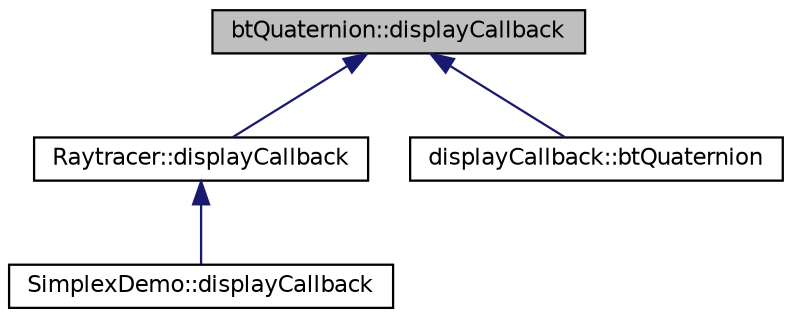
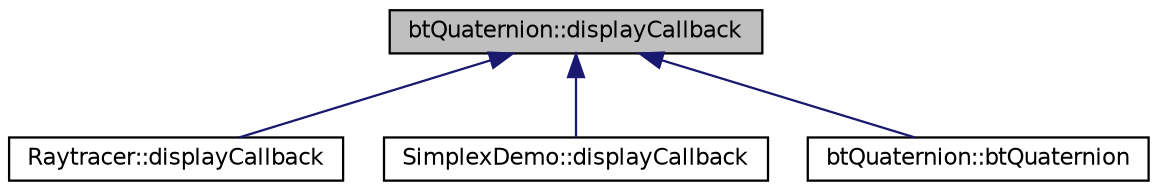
(596, 159) -> (978, 159)
(201, 235) -> (576, 107)
